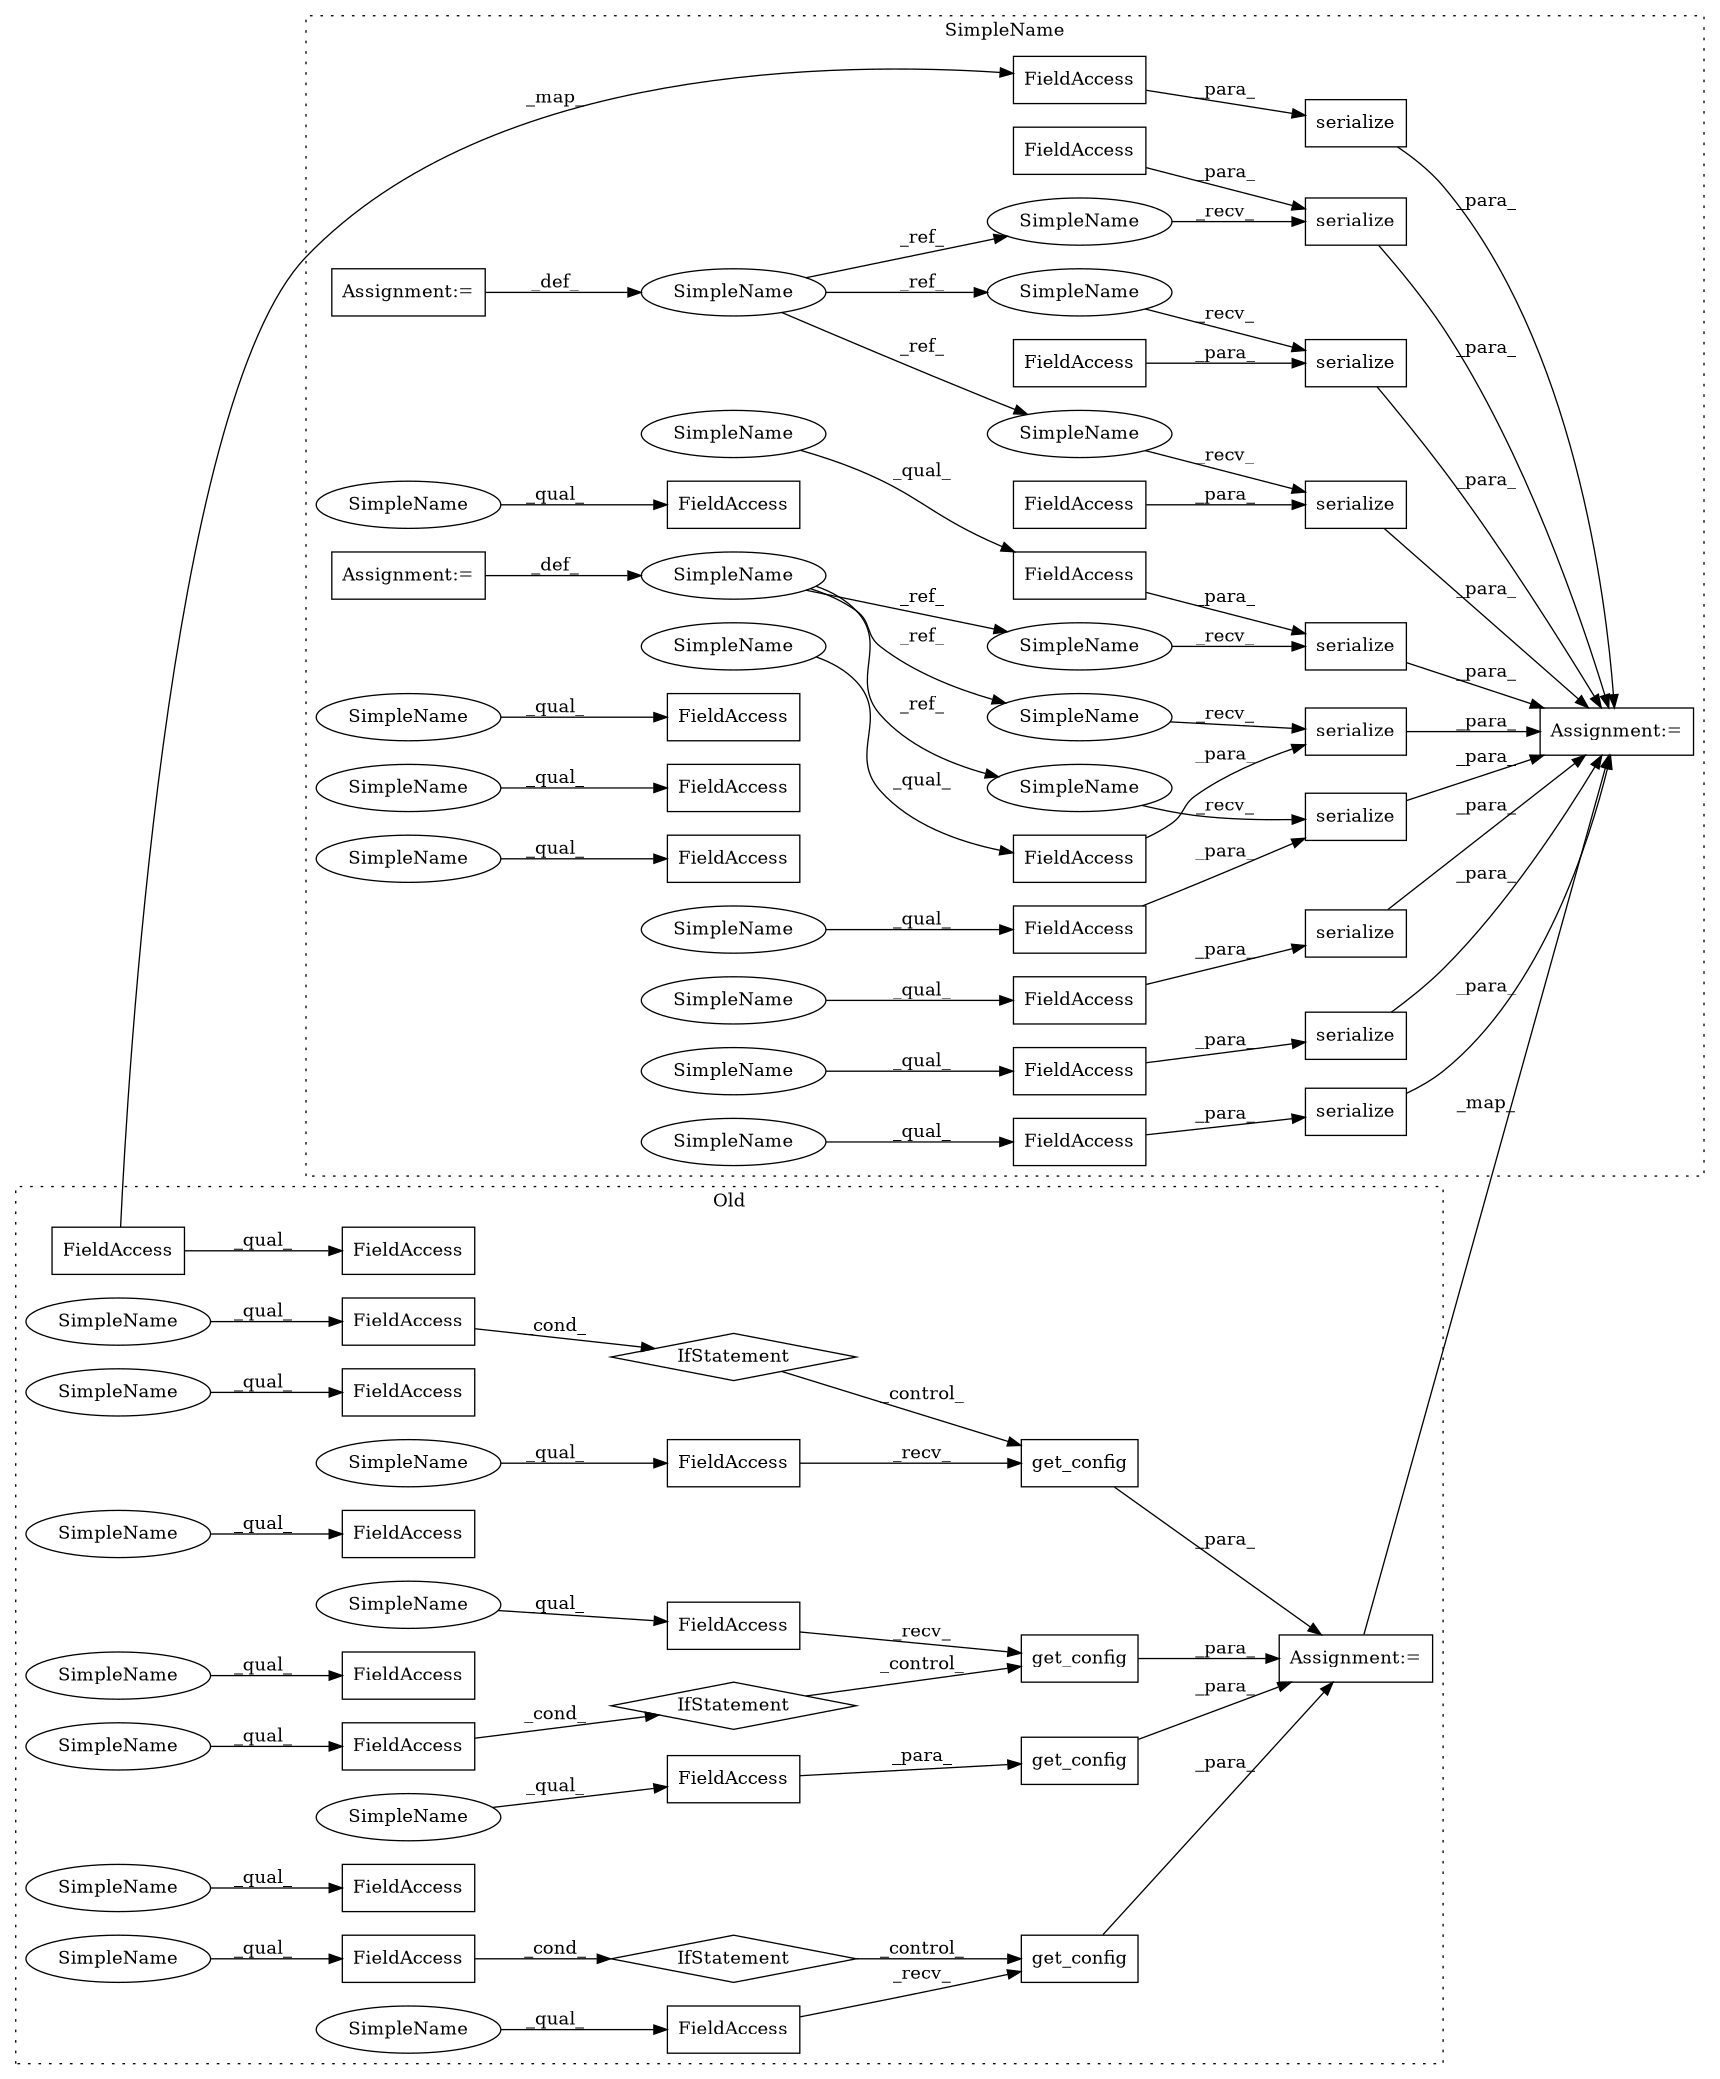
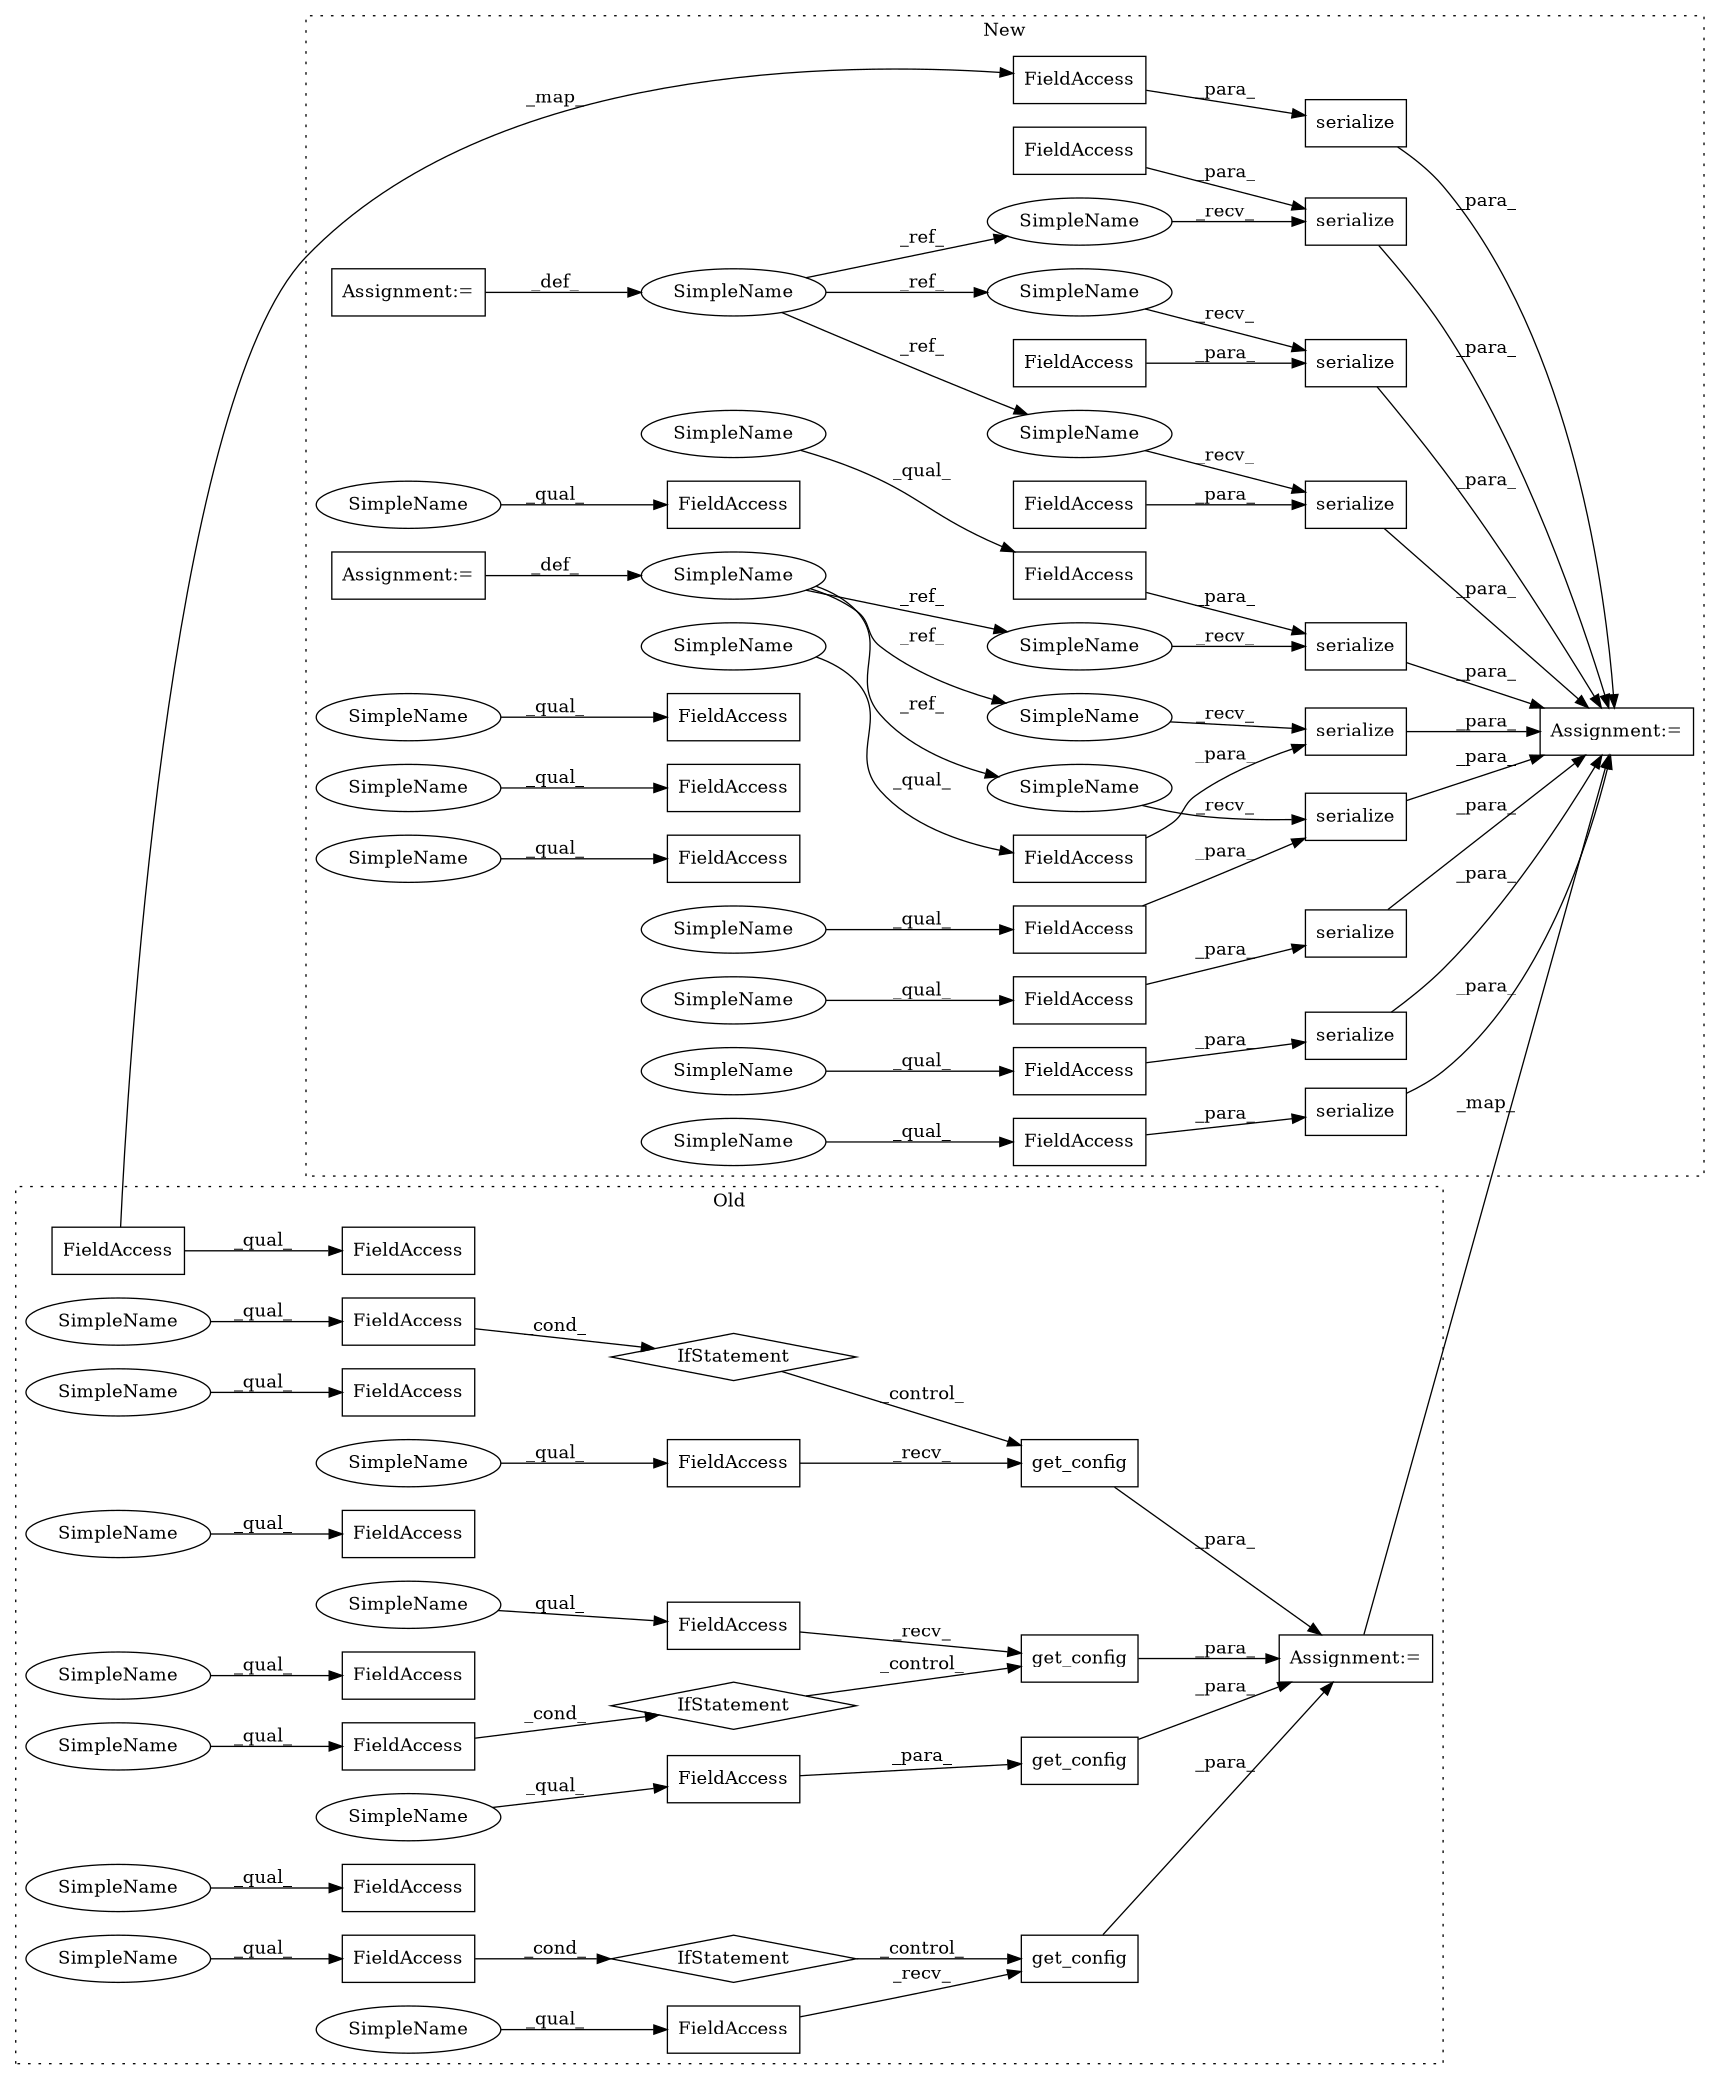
(1005, 31) -> (1005, 31)
